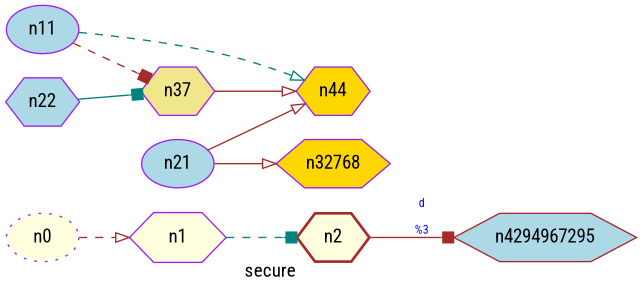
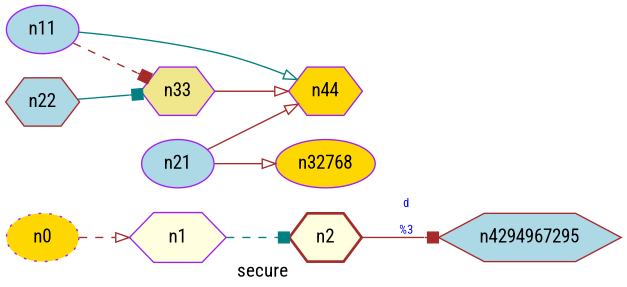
(187, 47) -> (183, 46)
(178, 91) -> (178, 91)
(43, 102) -> (43, 102)
(333, 164) -> (325, 164)
(43, 237) -> (43, 237)
